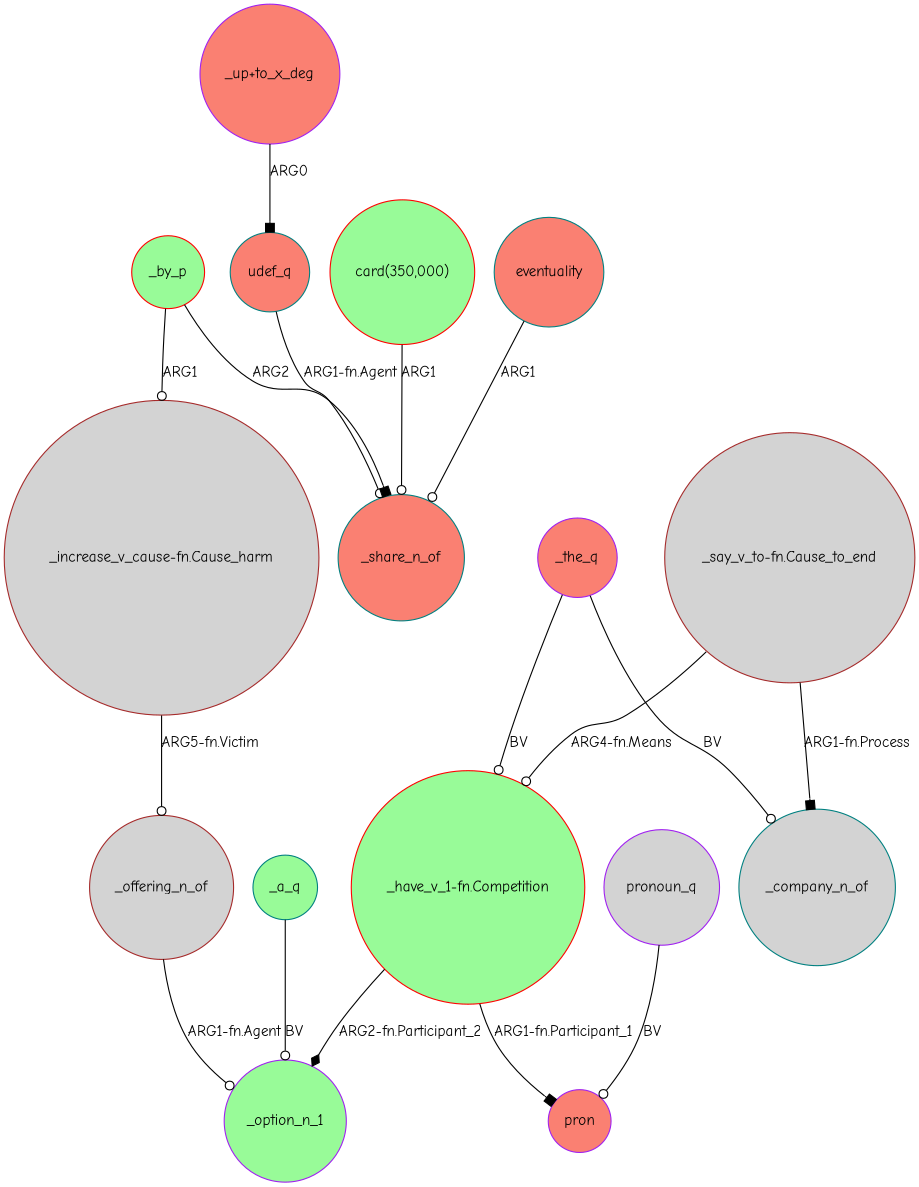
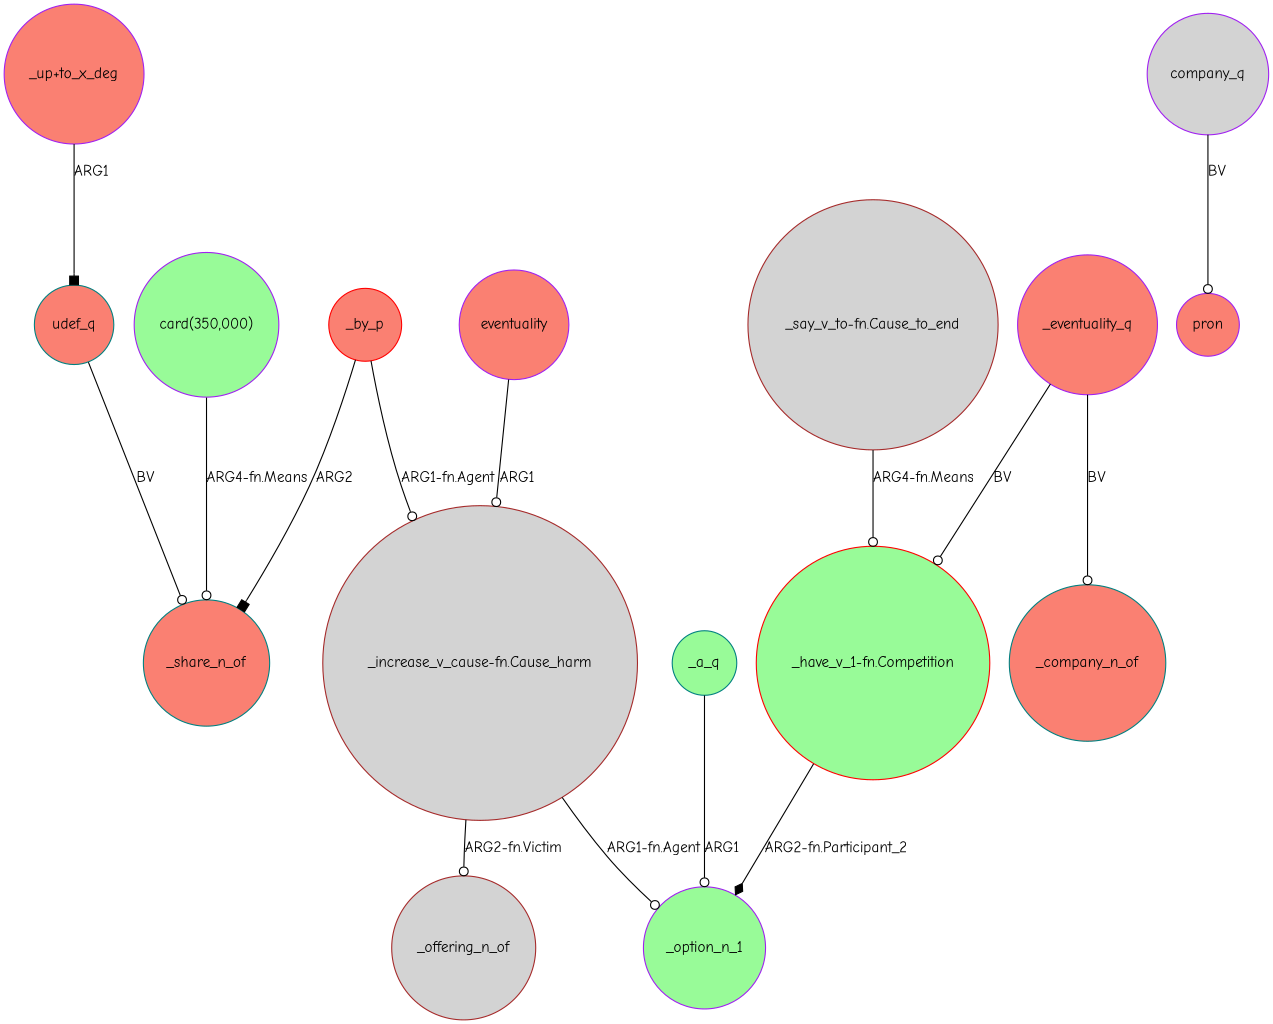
(289, 172) -> (92, 172)
(168, 272) -> (365, 325)
(402, 272) -> (207, 325)
(549, 272) -> (514, 325)
(180, 373) -> (448, 478)
(350, 373) -> (146, 478)
(419, 373) -> (257, 478)
(479, 407) -> (503, 438)
(577, 558) -> (1088, 325)
(805, 740) -> none
(210, 743) -> (514, 848)
(662, 887) -> (1208, 74)
(817, 887) -> (1088, 663)
(182, 1028) -> (604, 852)
(295, 1032) -> (722, 848)
(504, 1055) -> none
